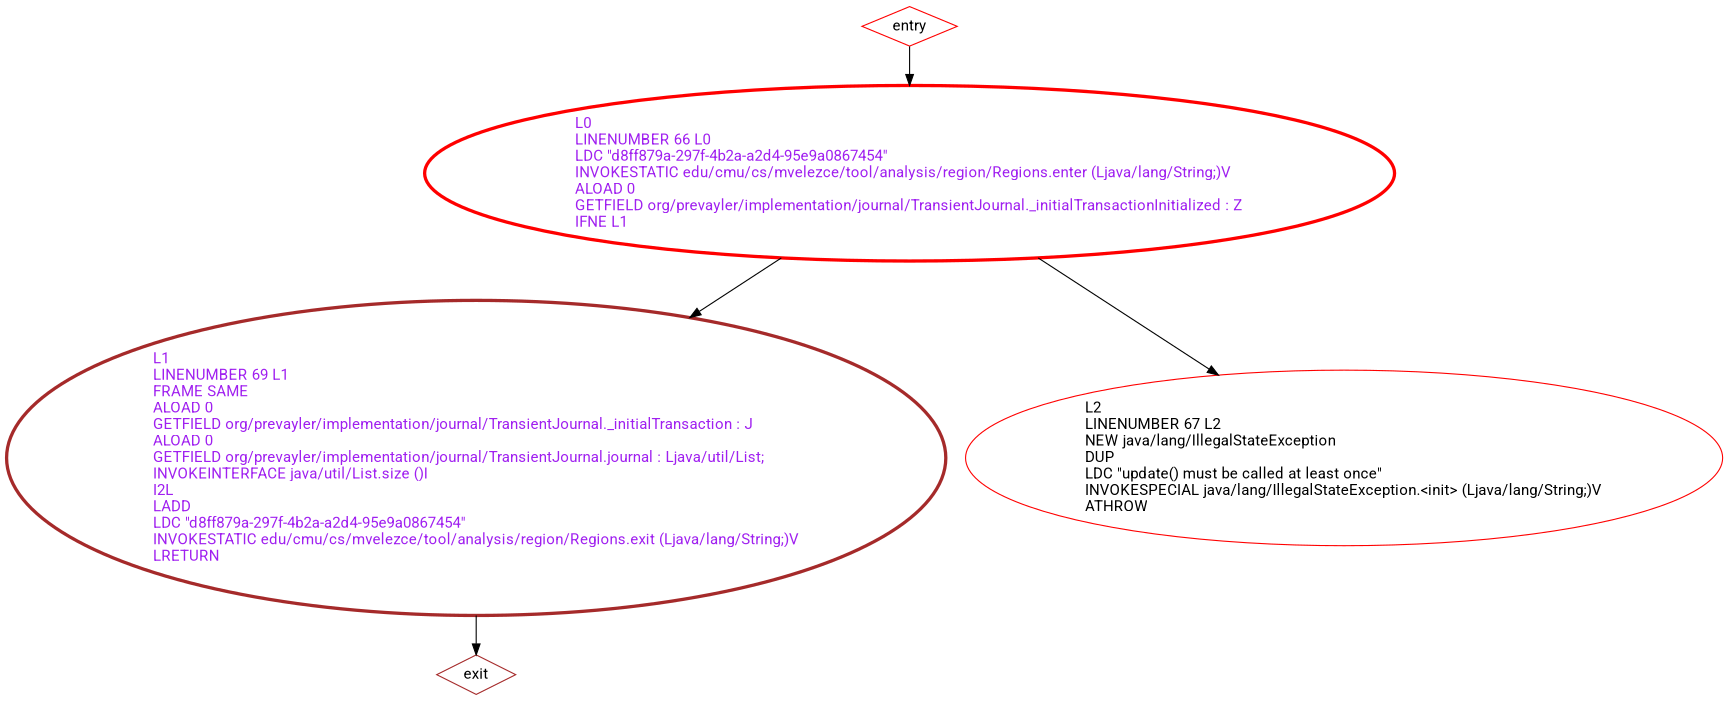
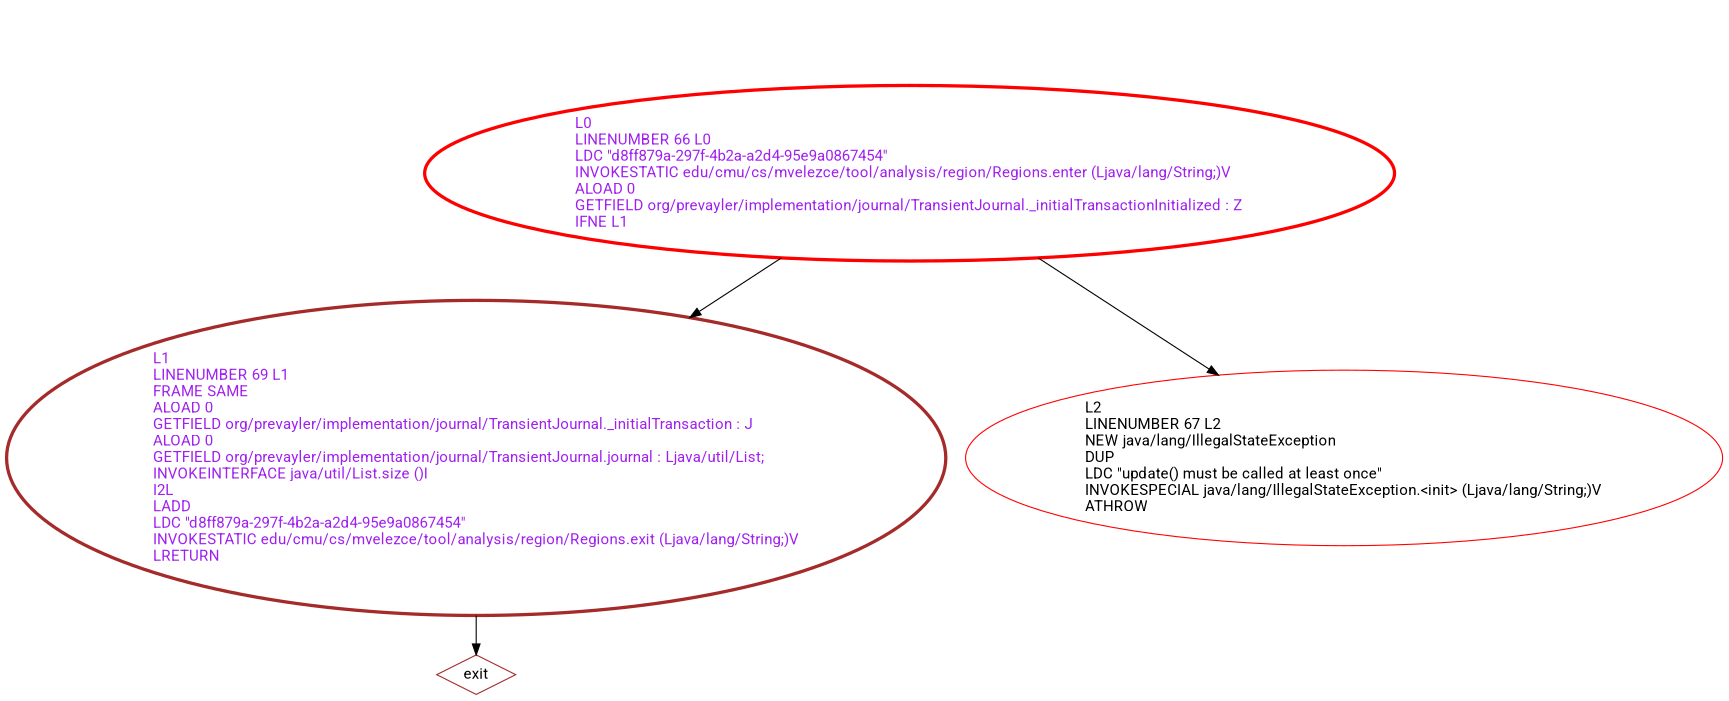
(910, 26) -> none
